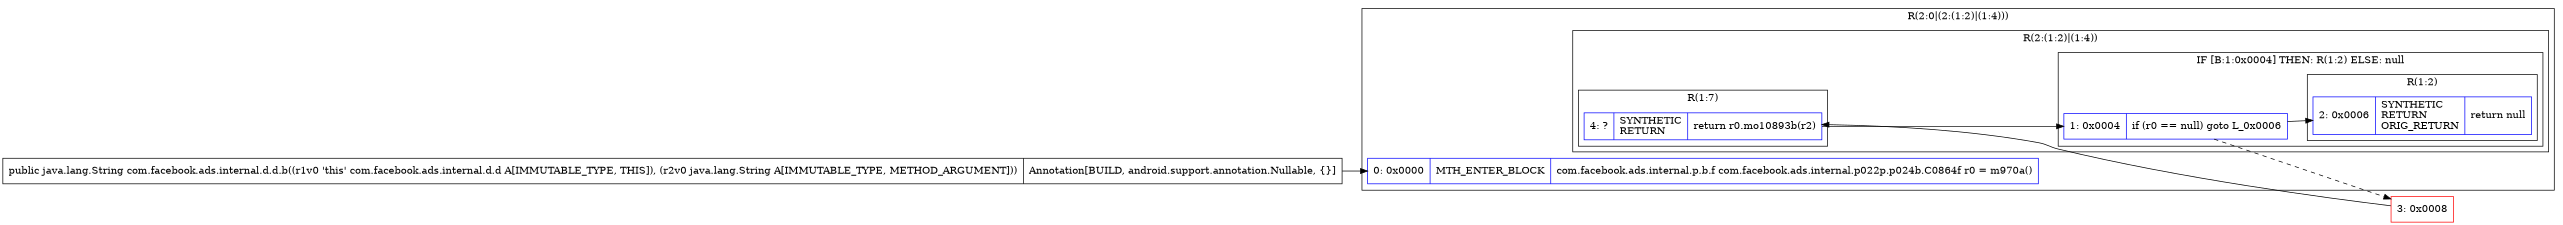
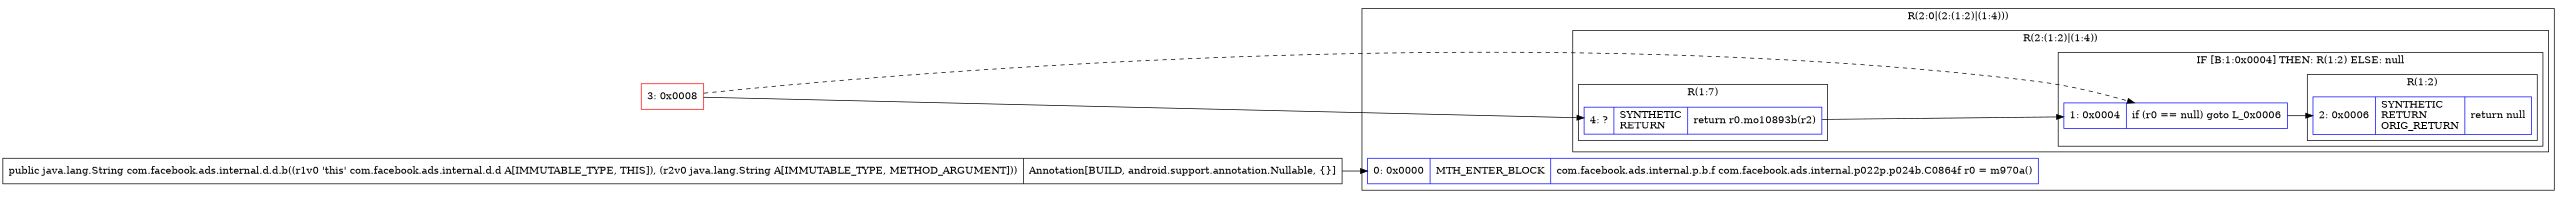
(2299, 168) -> (1416, 53)
